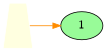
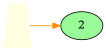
(82, 26) -> (82, 26)
